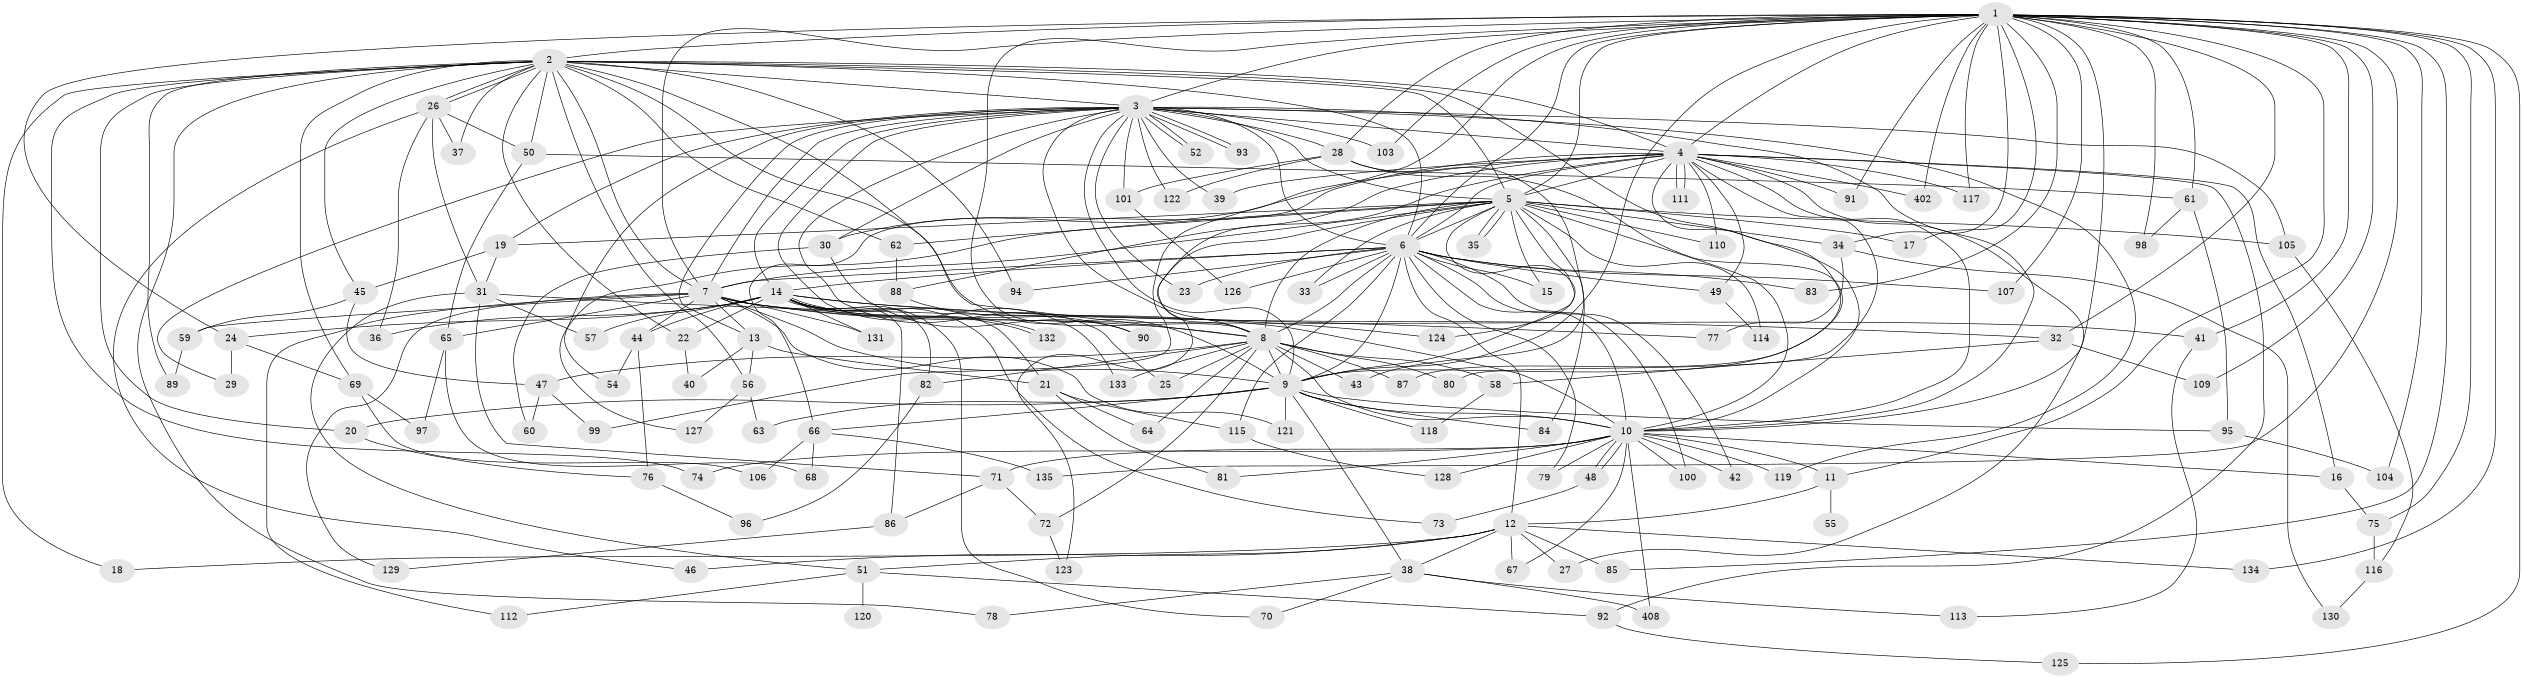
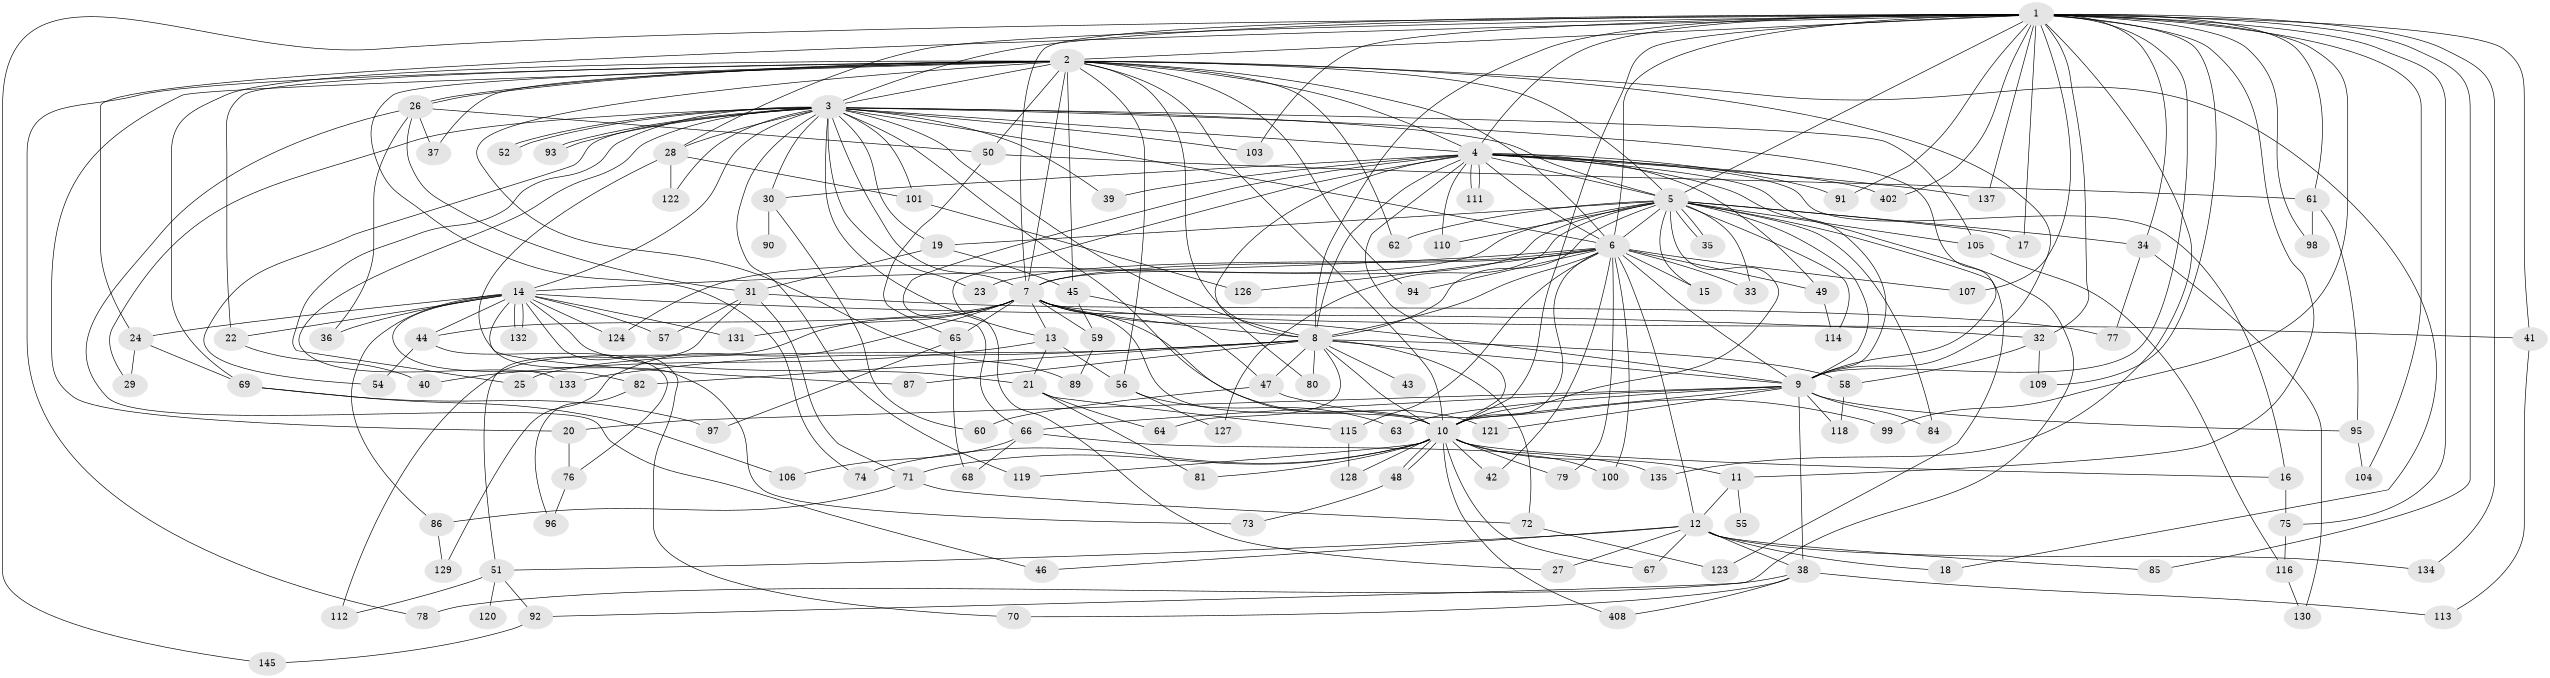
(1971, 200) -> (1987, 200)
(1577, 265) -> none
(896, 293) -> none
(1812, 293) -> none
(2060, 664) -> (267, 664)
